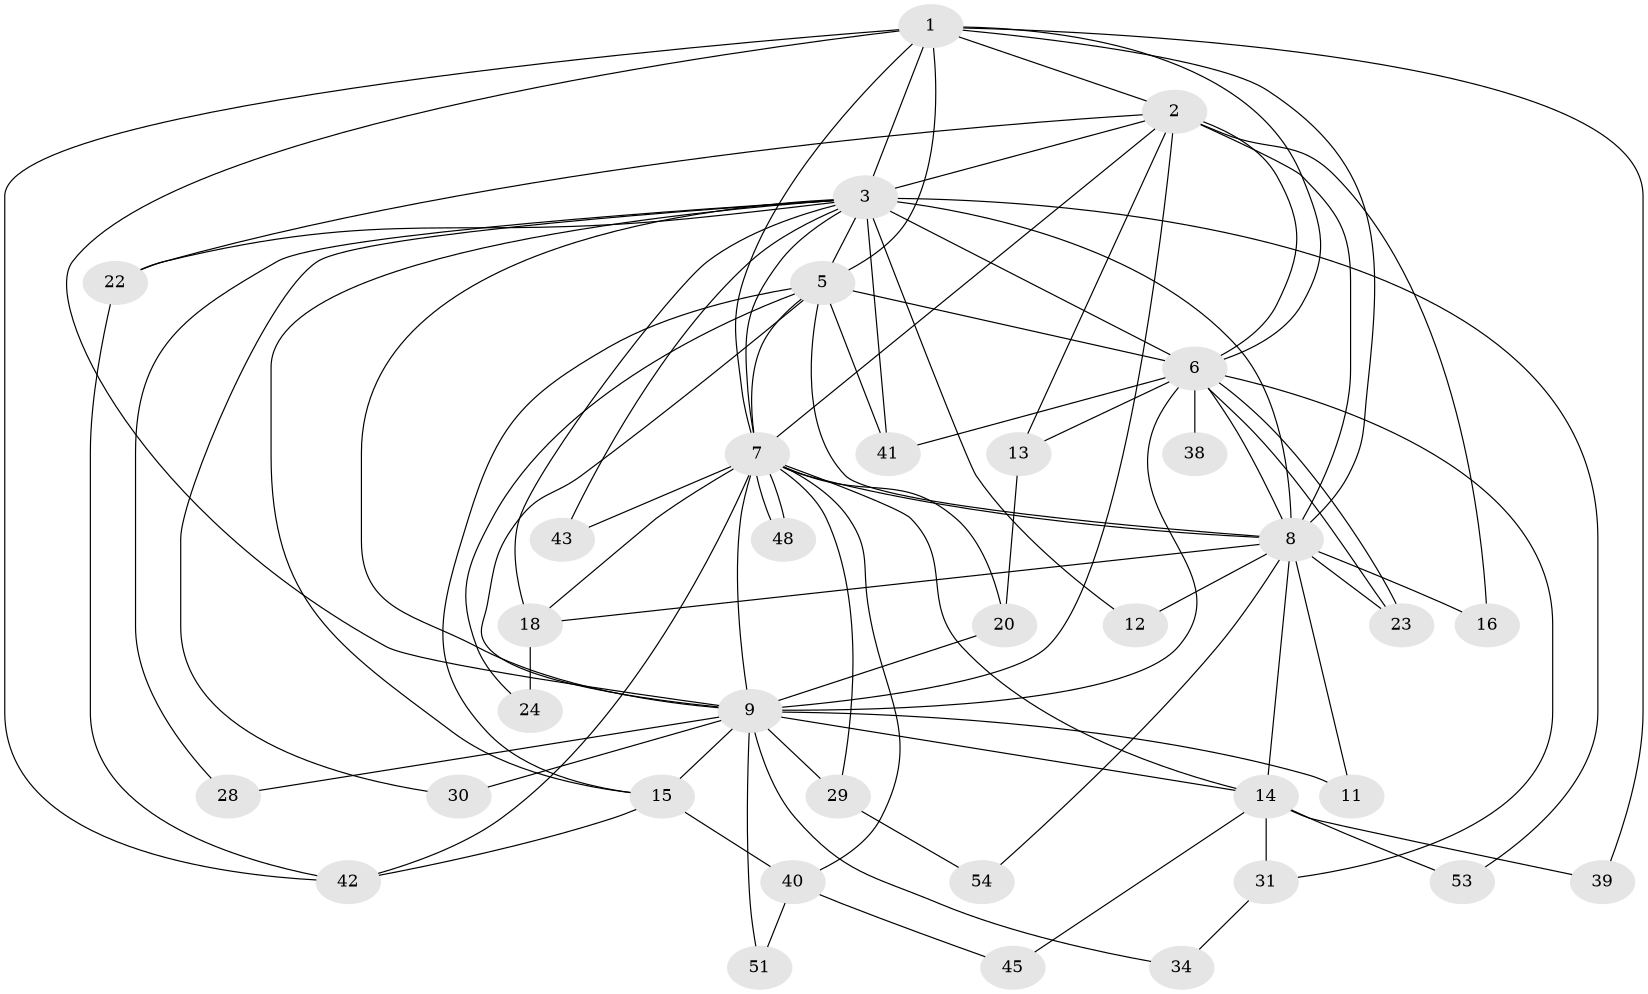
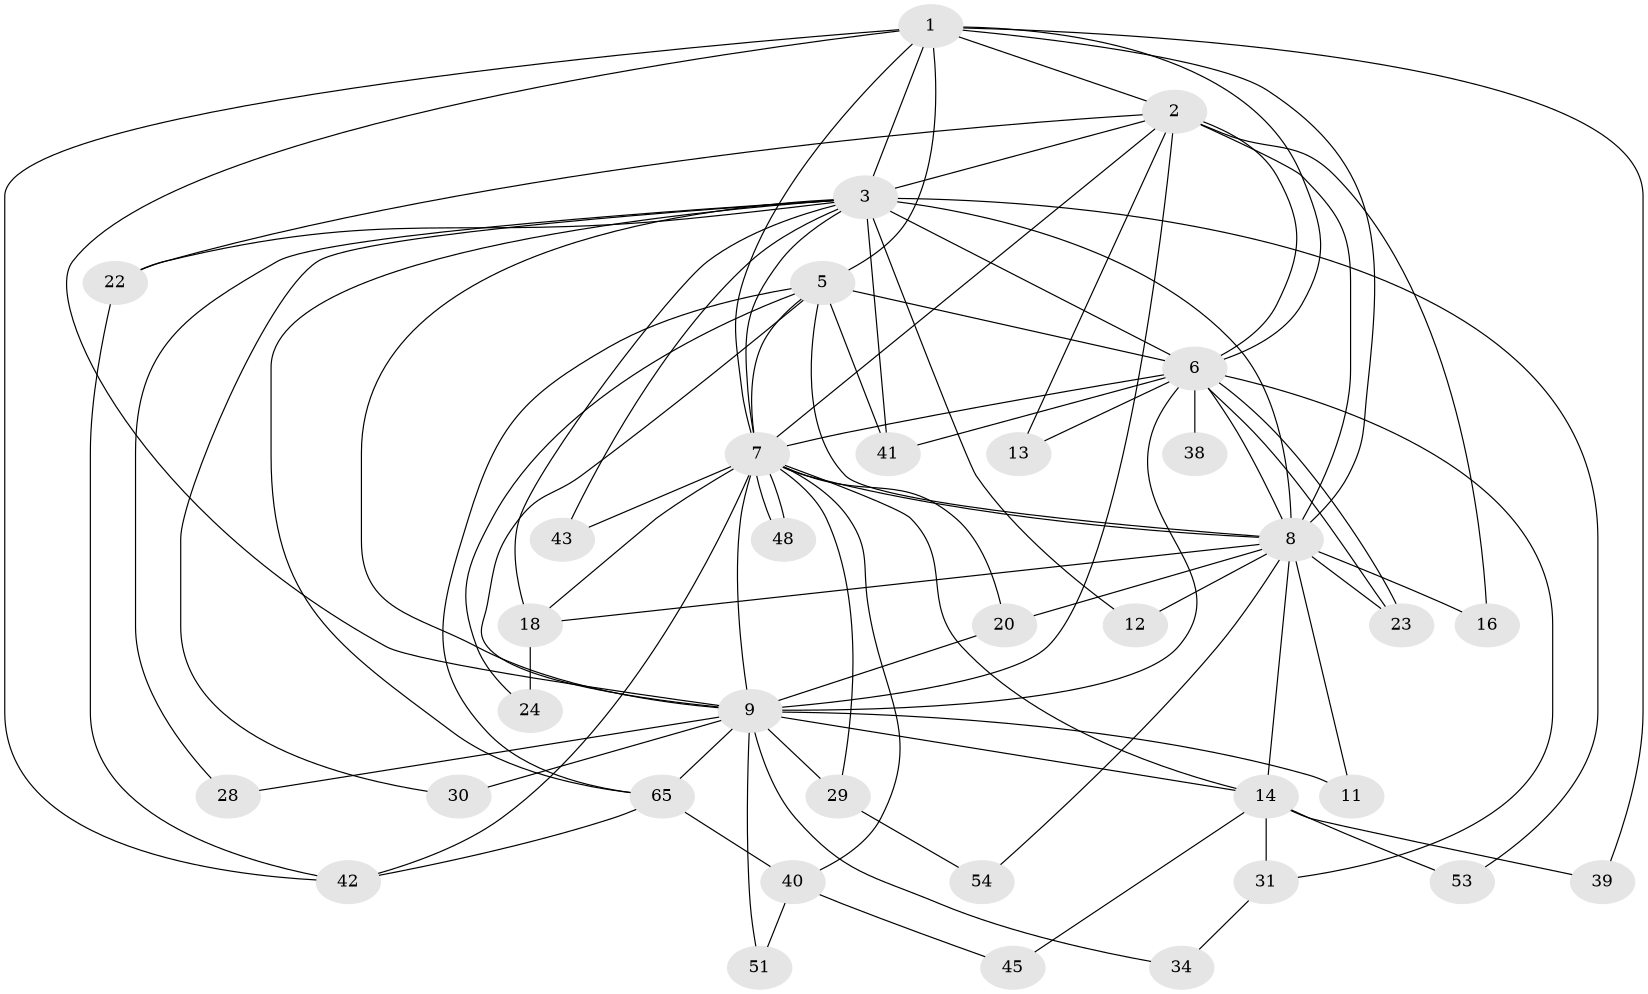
(844, 240) -> none
none -> (975, 408)
(1012, 540) -> (1148, 583)
(662, 797) -> (662, 797)
